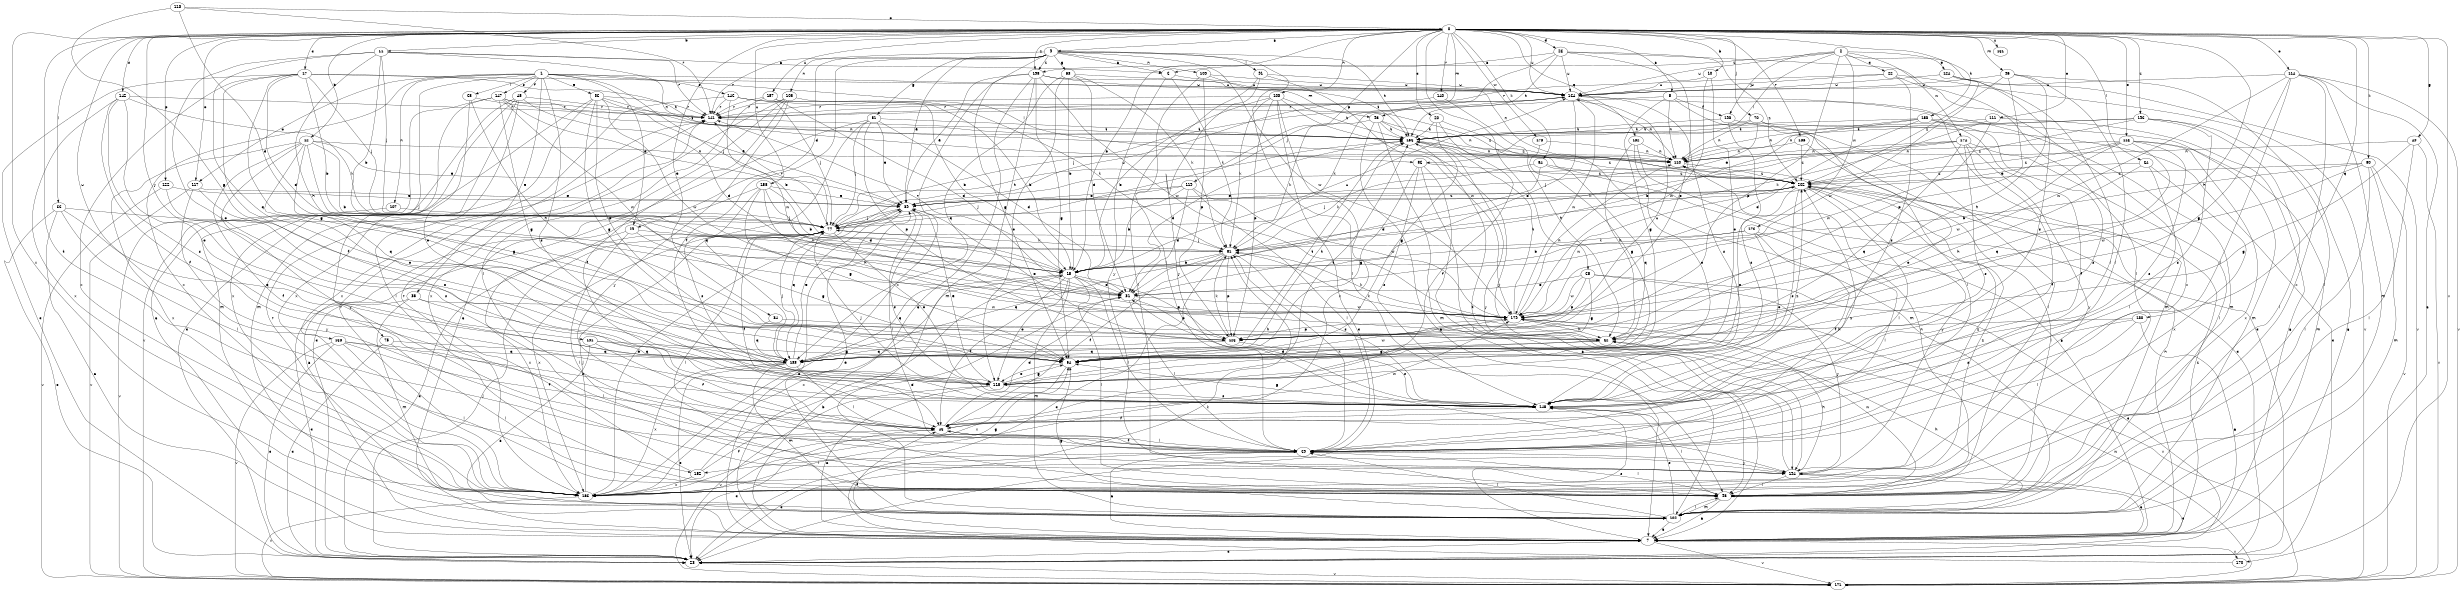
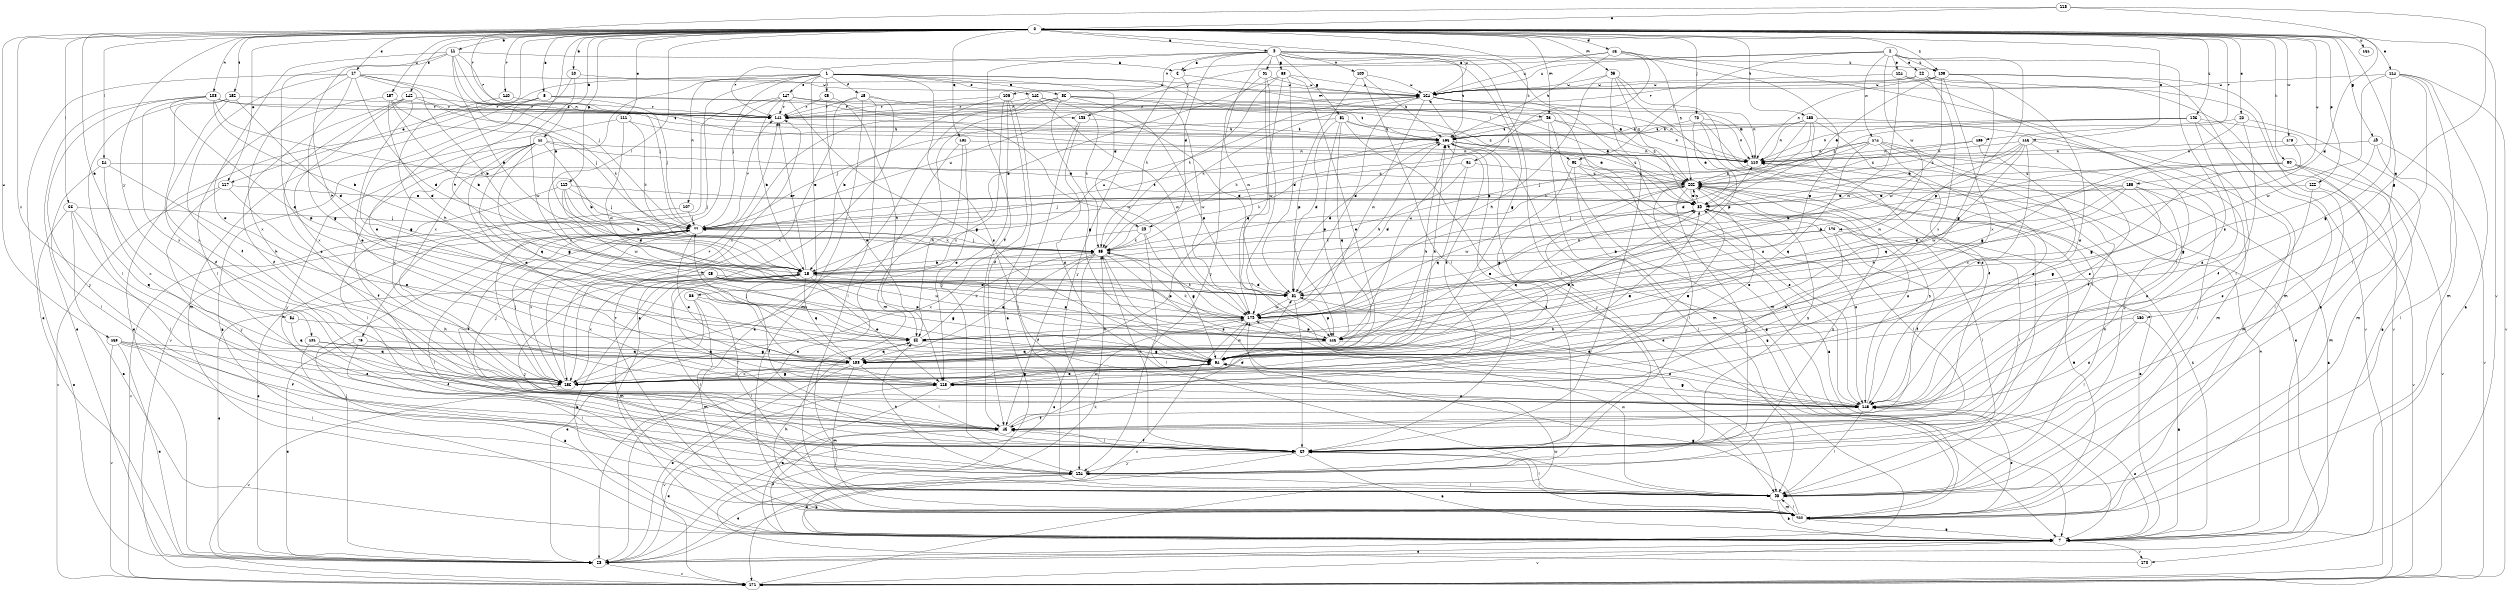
(1229, 252) -> (1101, 252)
(972, 456) -> (554, 404)
(1693, 490) -> none
(1673, 519) -> (1800, 519)
